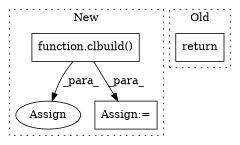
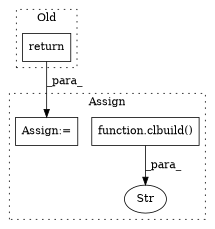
(86, 18) -> (107, 102)
(104, 78) -> (47, 85)
(48, 115) -> (145, 199)
